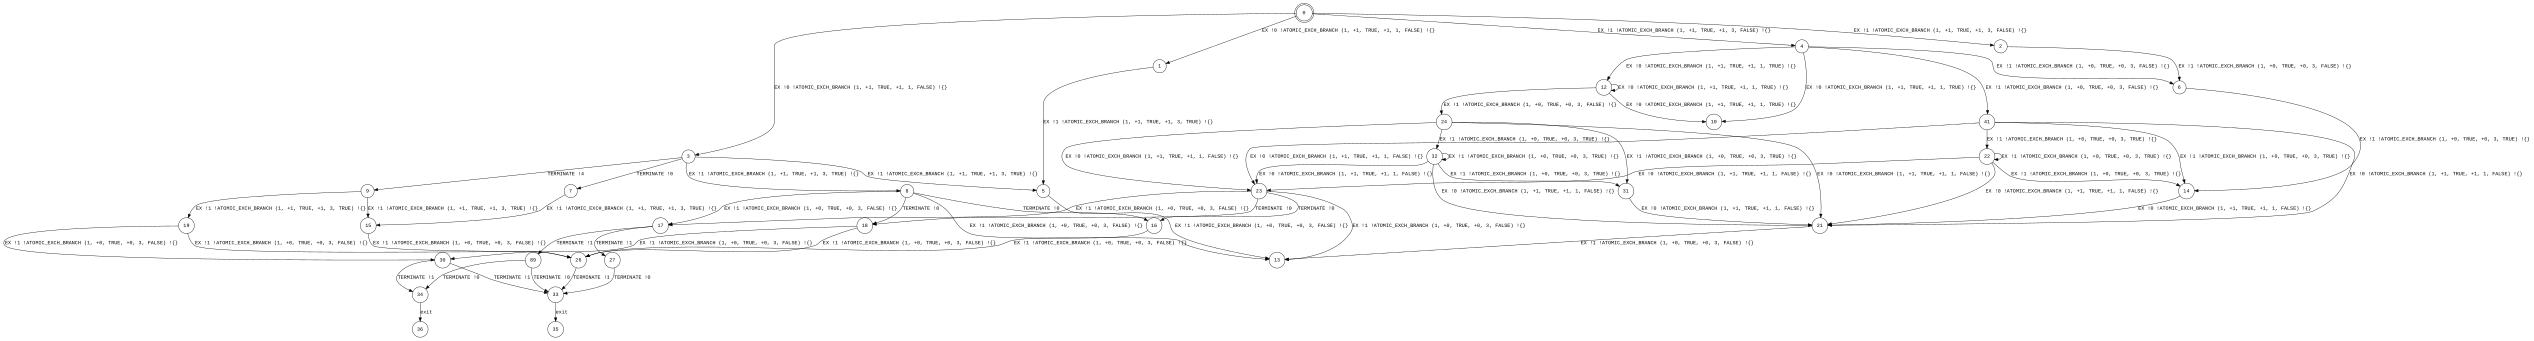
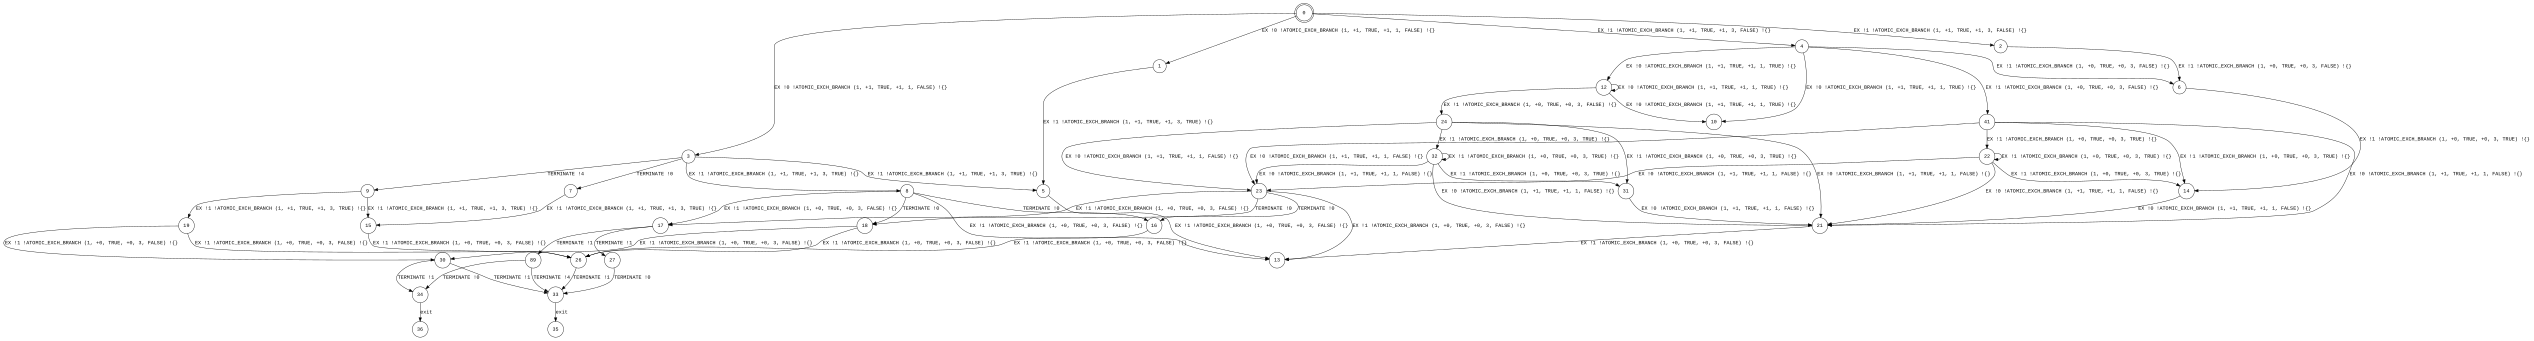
(552, 277) -> (552, 277)
